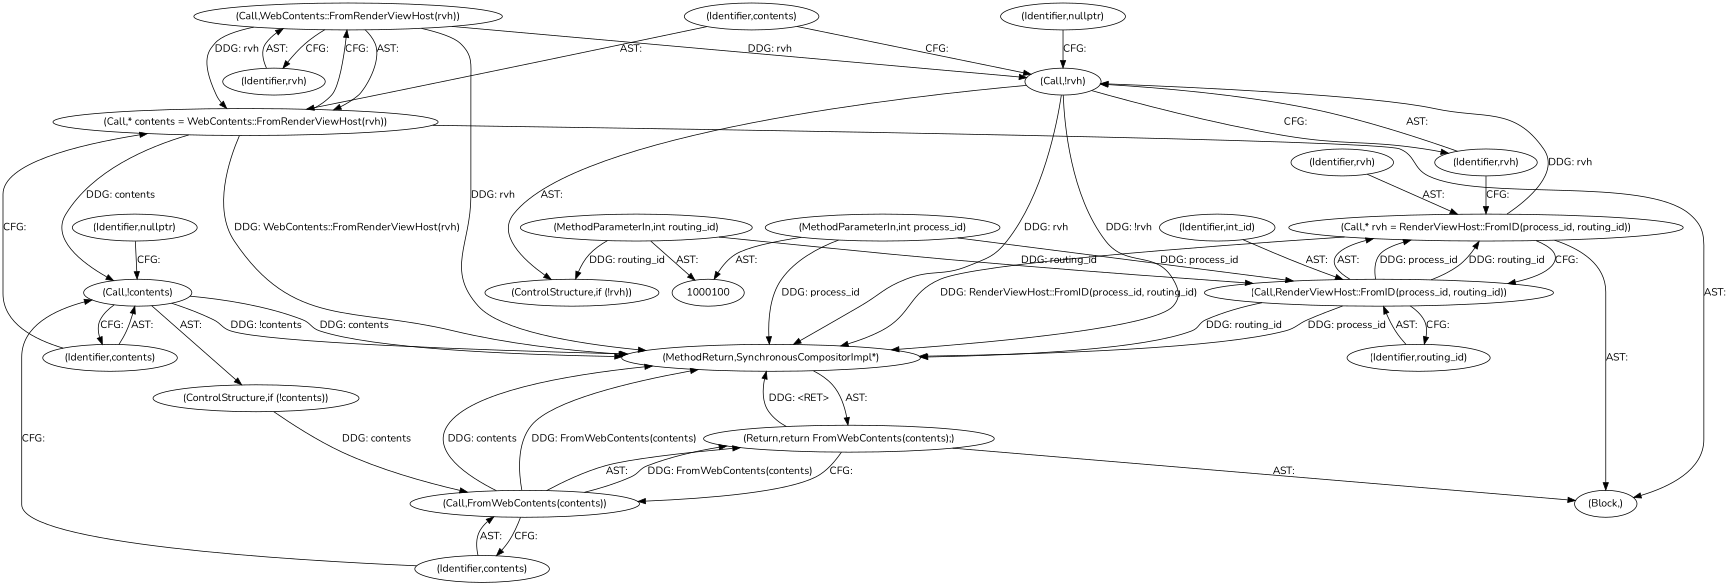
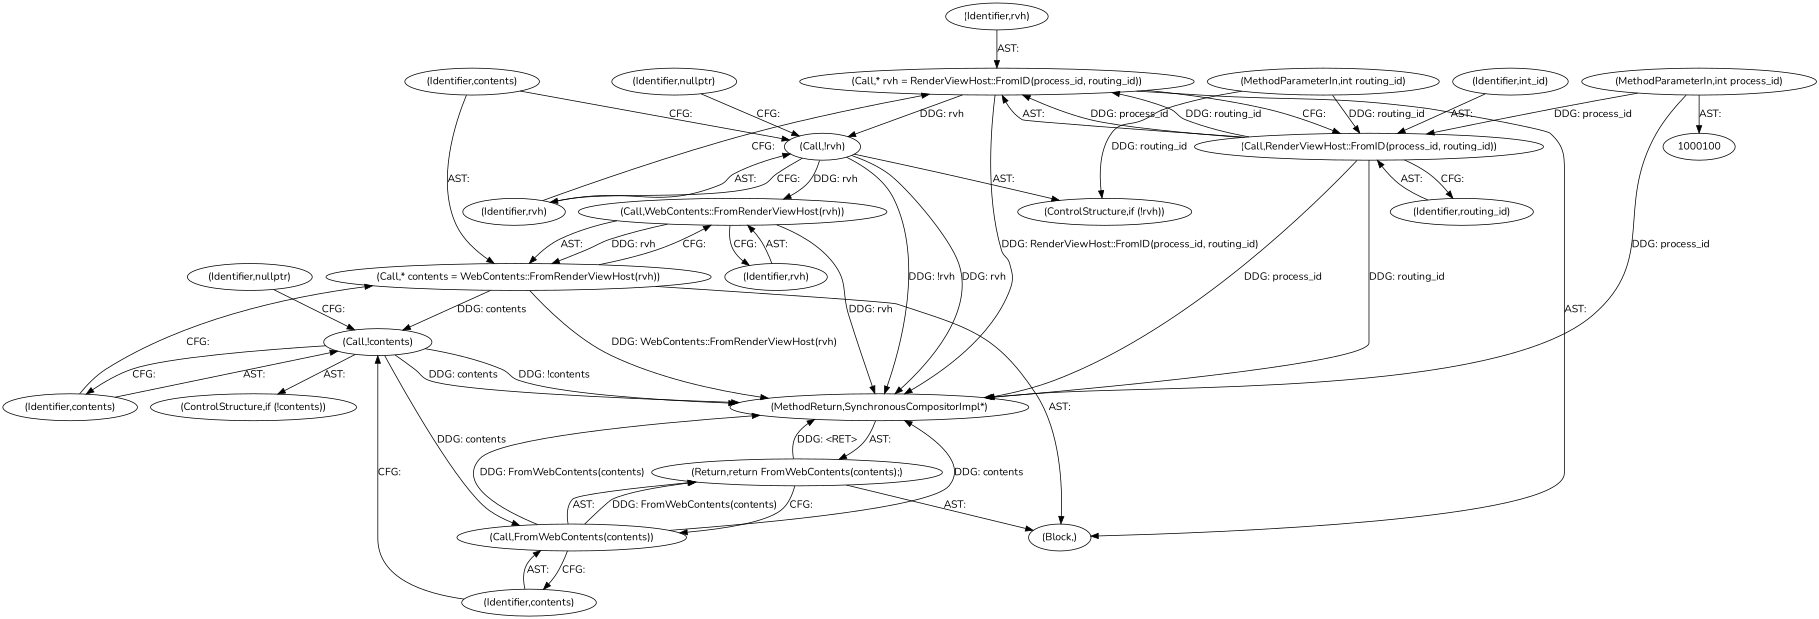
(735, 52) -> (809, 182)
(670, 258) -> none
(363, 461) -> (439, 448)
